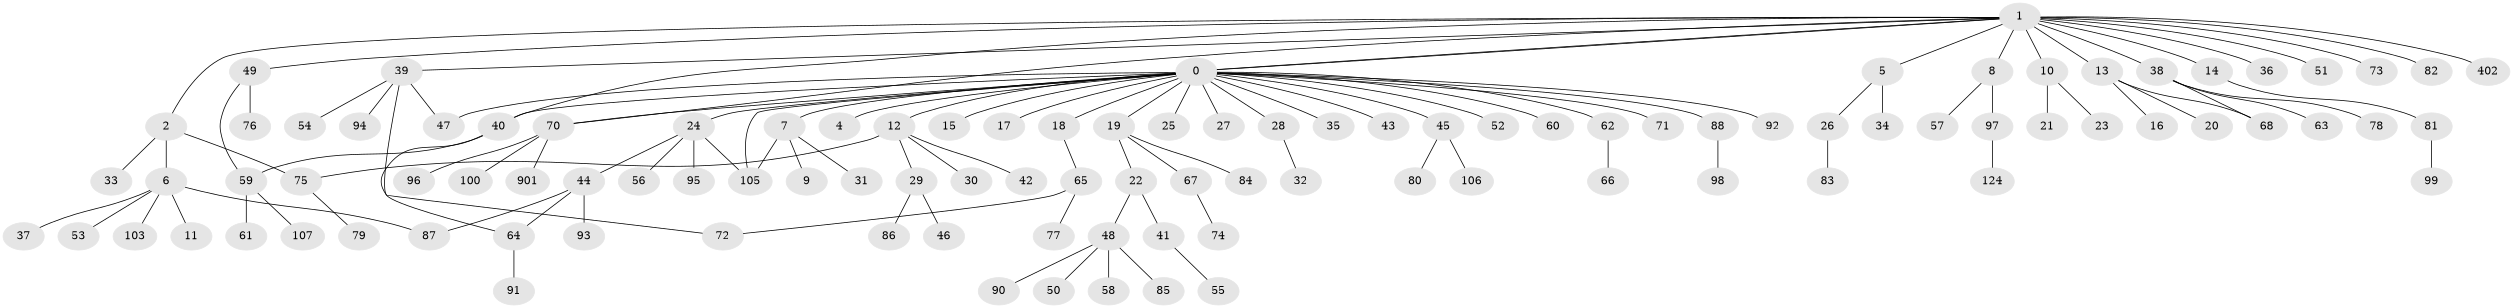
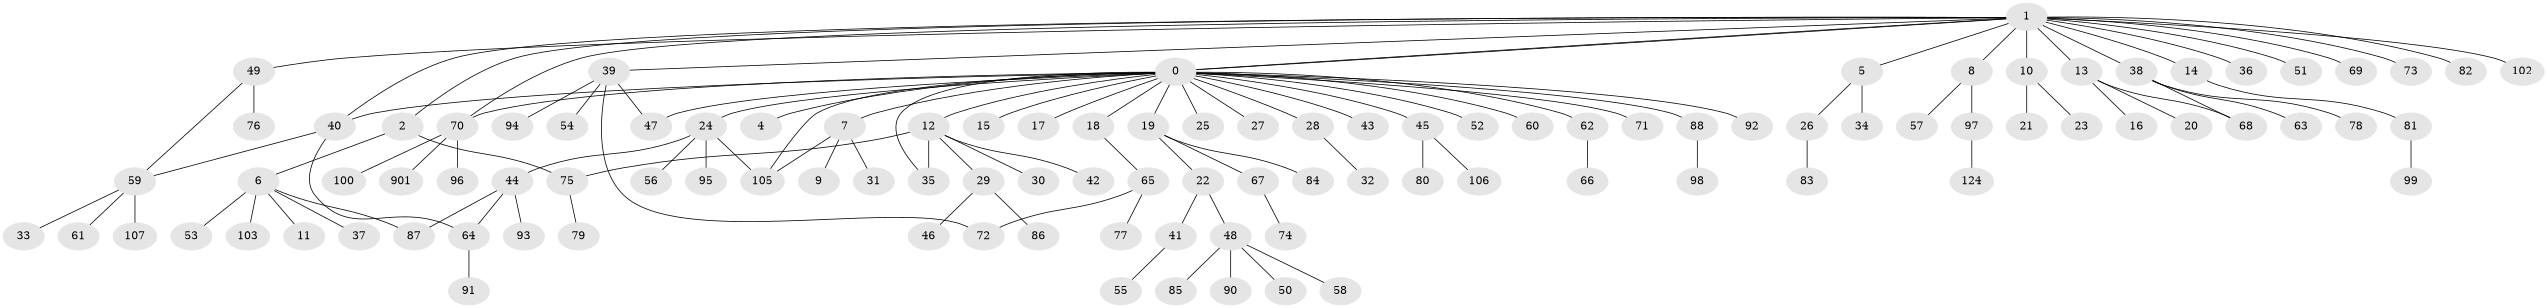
none -> (2356, 72)
(2488, 72) -> (2522, 72)
(139, 154) -> (79, 209)
none -> (929, 154)
